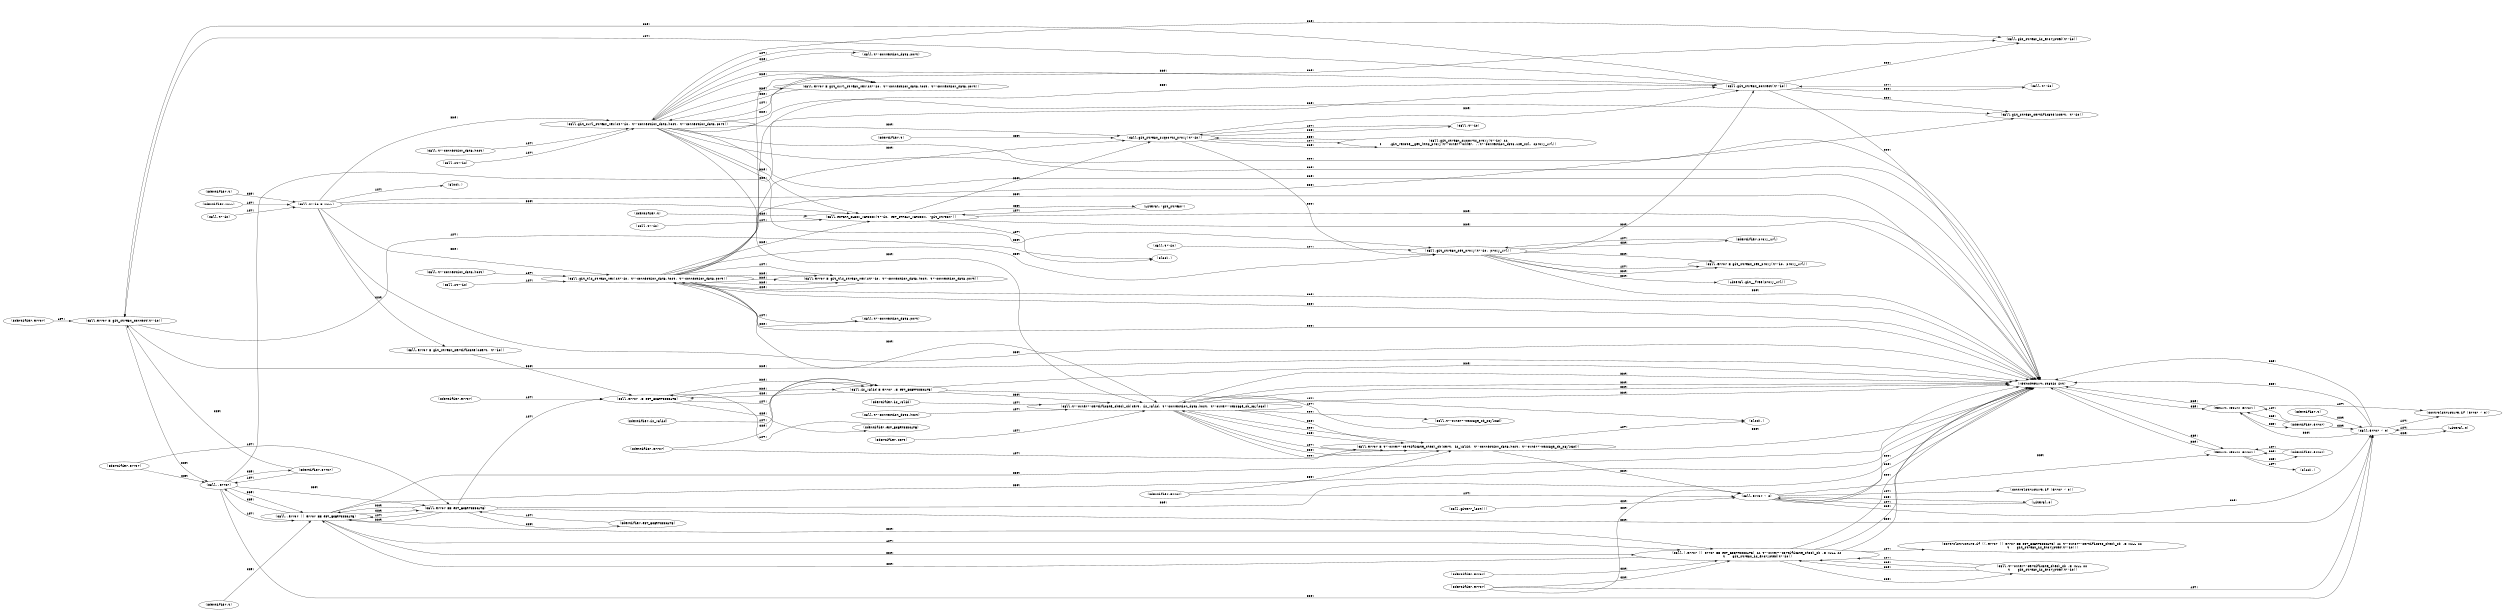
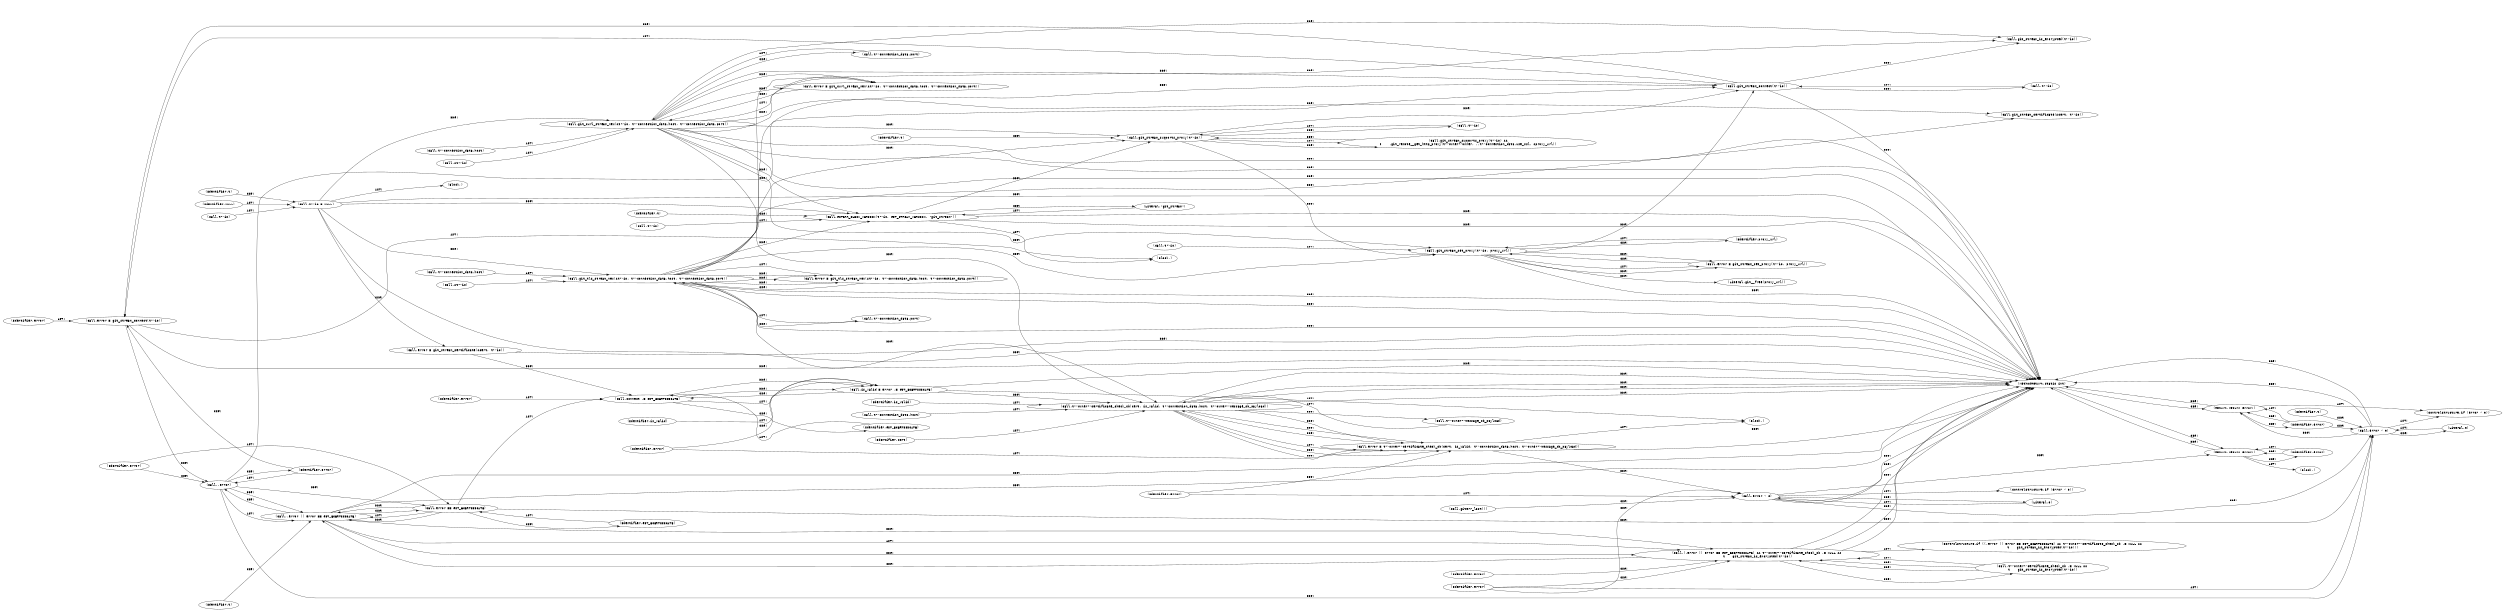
(1896, 100) -> none
none -> (1602, 260)
(648, 399) -> (648, 399)
(1280, 505) -> (1275, 342)
